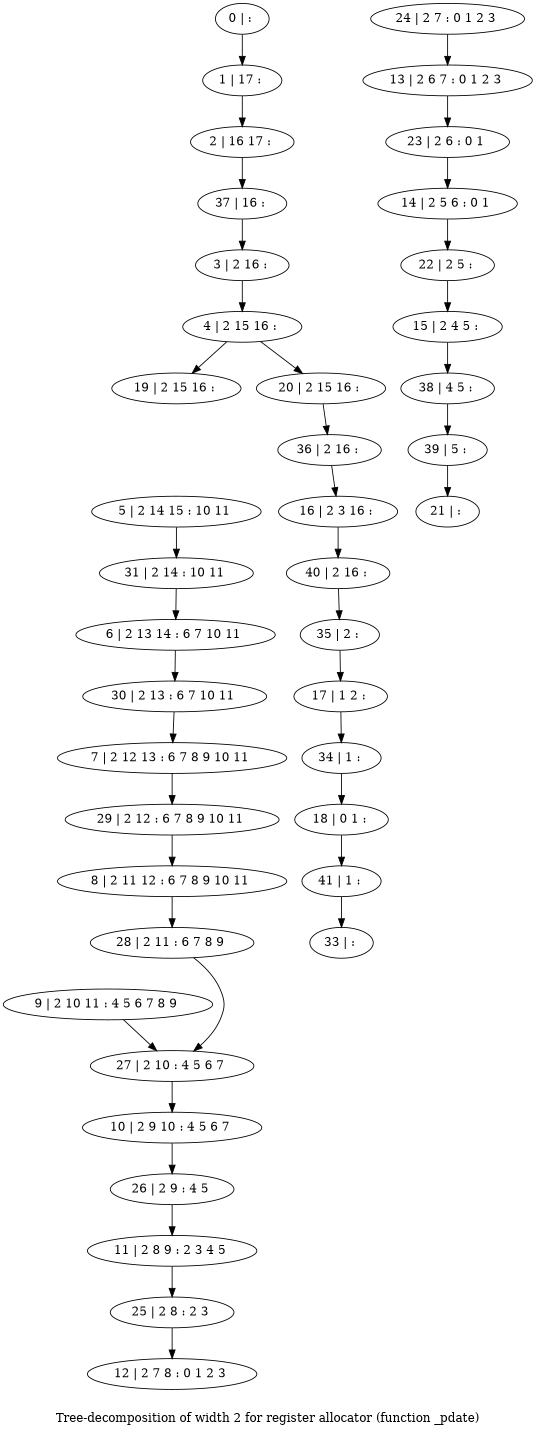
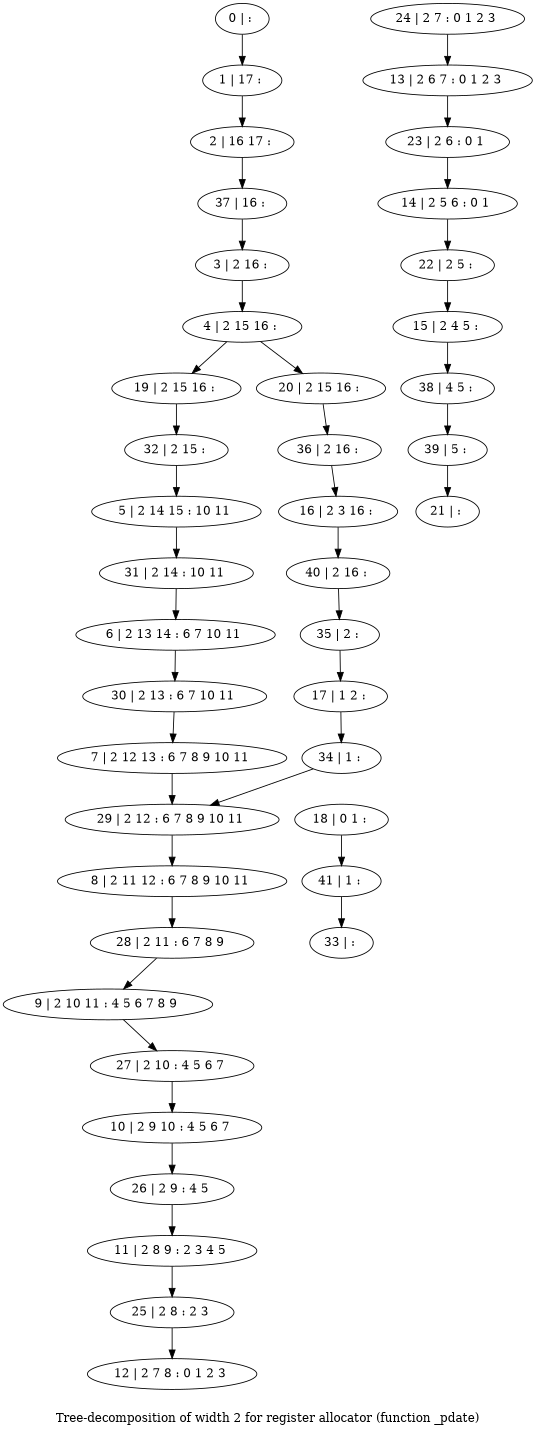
none -> (176, 450)
(342, 785) -> (266, 786)
(224, 1000) -> (143, 971)
